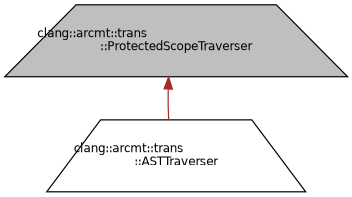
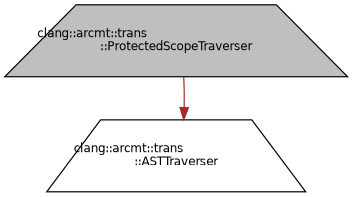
(168, 104) -> (184, 92)
